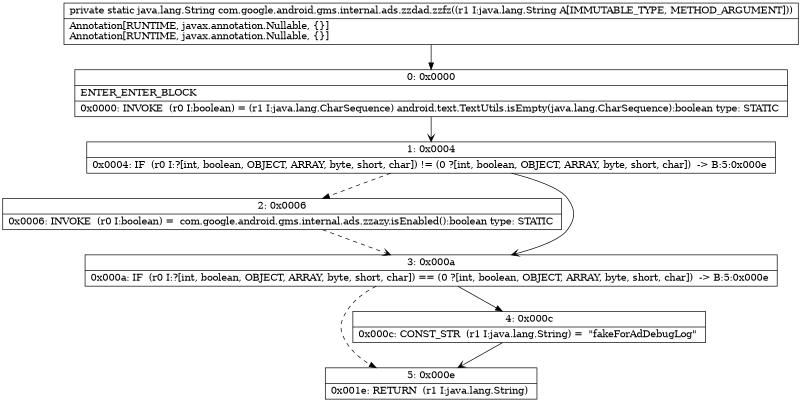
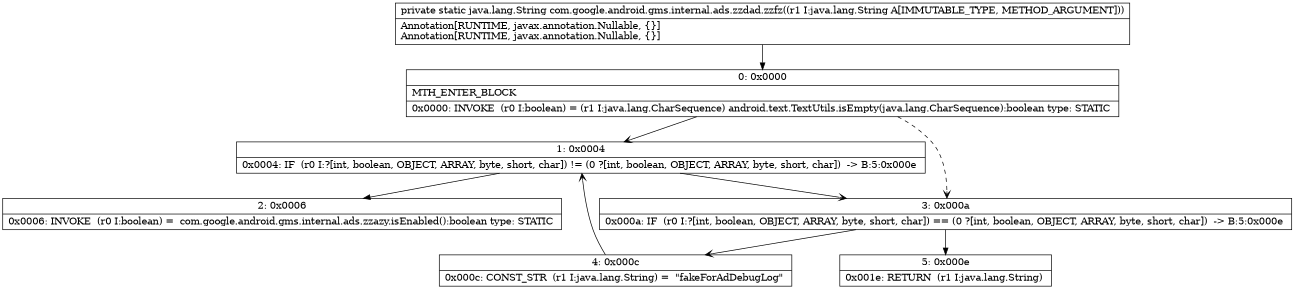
(138, 93) -> (464, 93)
(360, 185) -> (435, 185)
(353, 241) -> (935, 146)
(477, 297) -> (784, 242)
(341, 324) -> (946, 239)
(483, 354) -> (590, 219)
